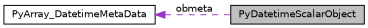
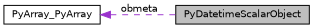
(80, 15) -> (52, 15)
